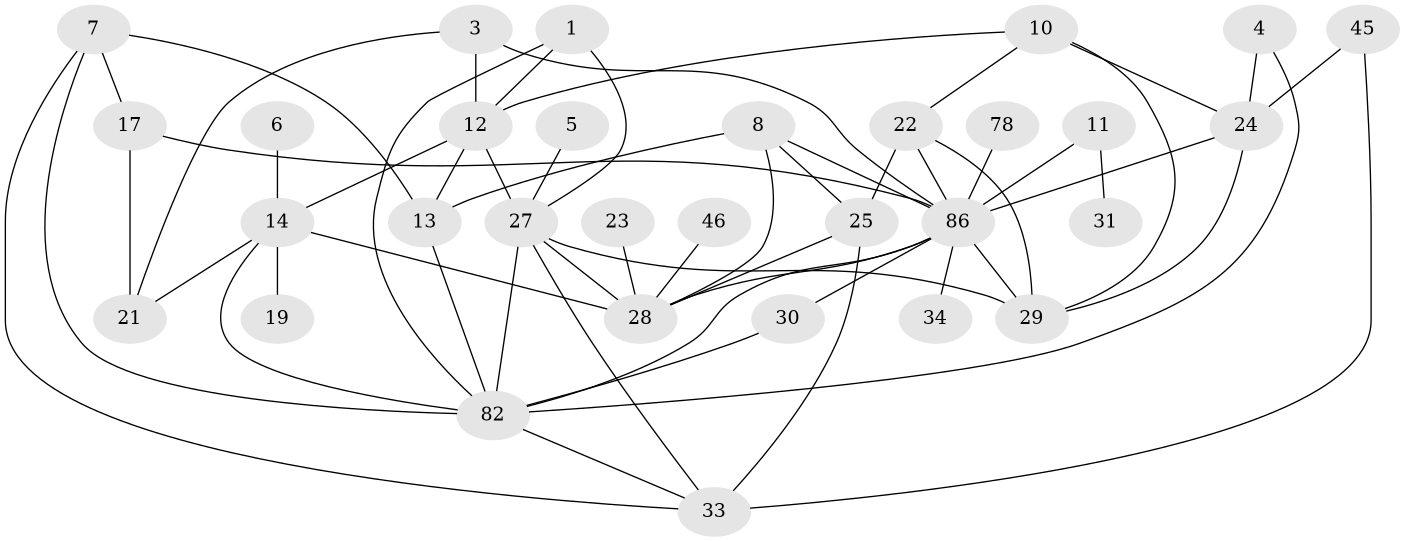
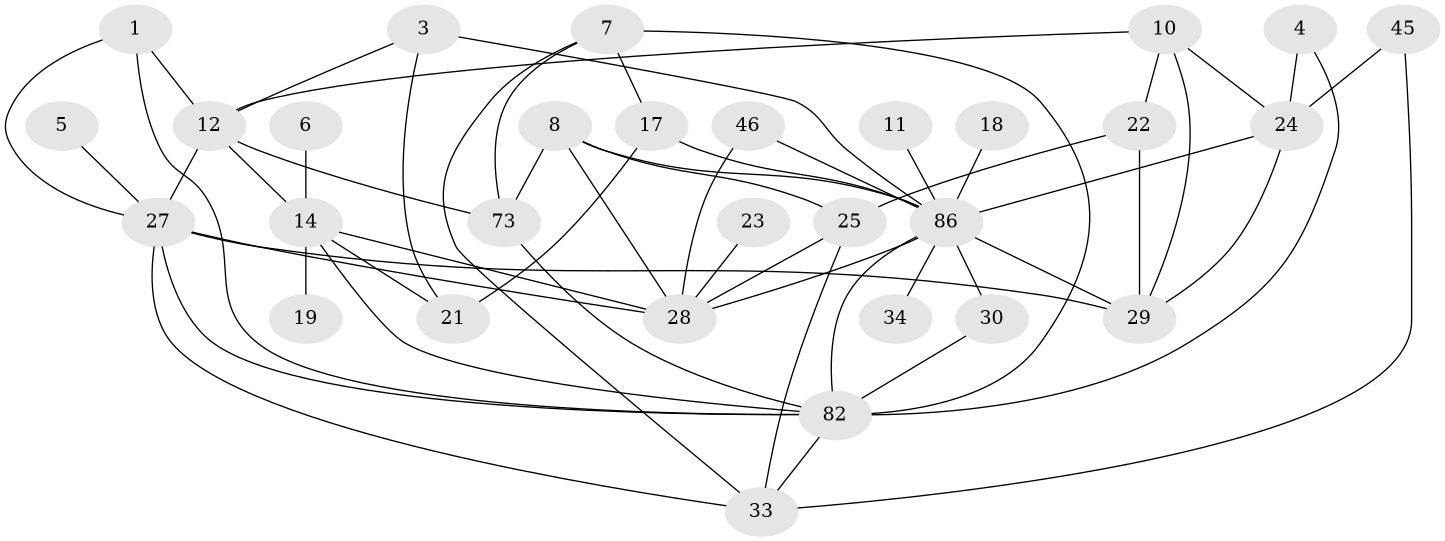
(1003, 126) -> (992, 126)
(932, 174) -> (847, 174)
(425, 222) -> (504, 222)
(1106, 222) -> none
